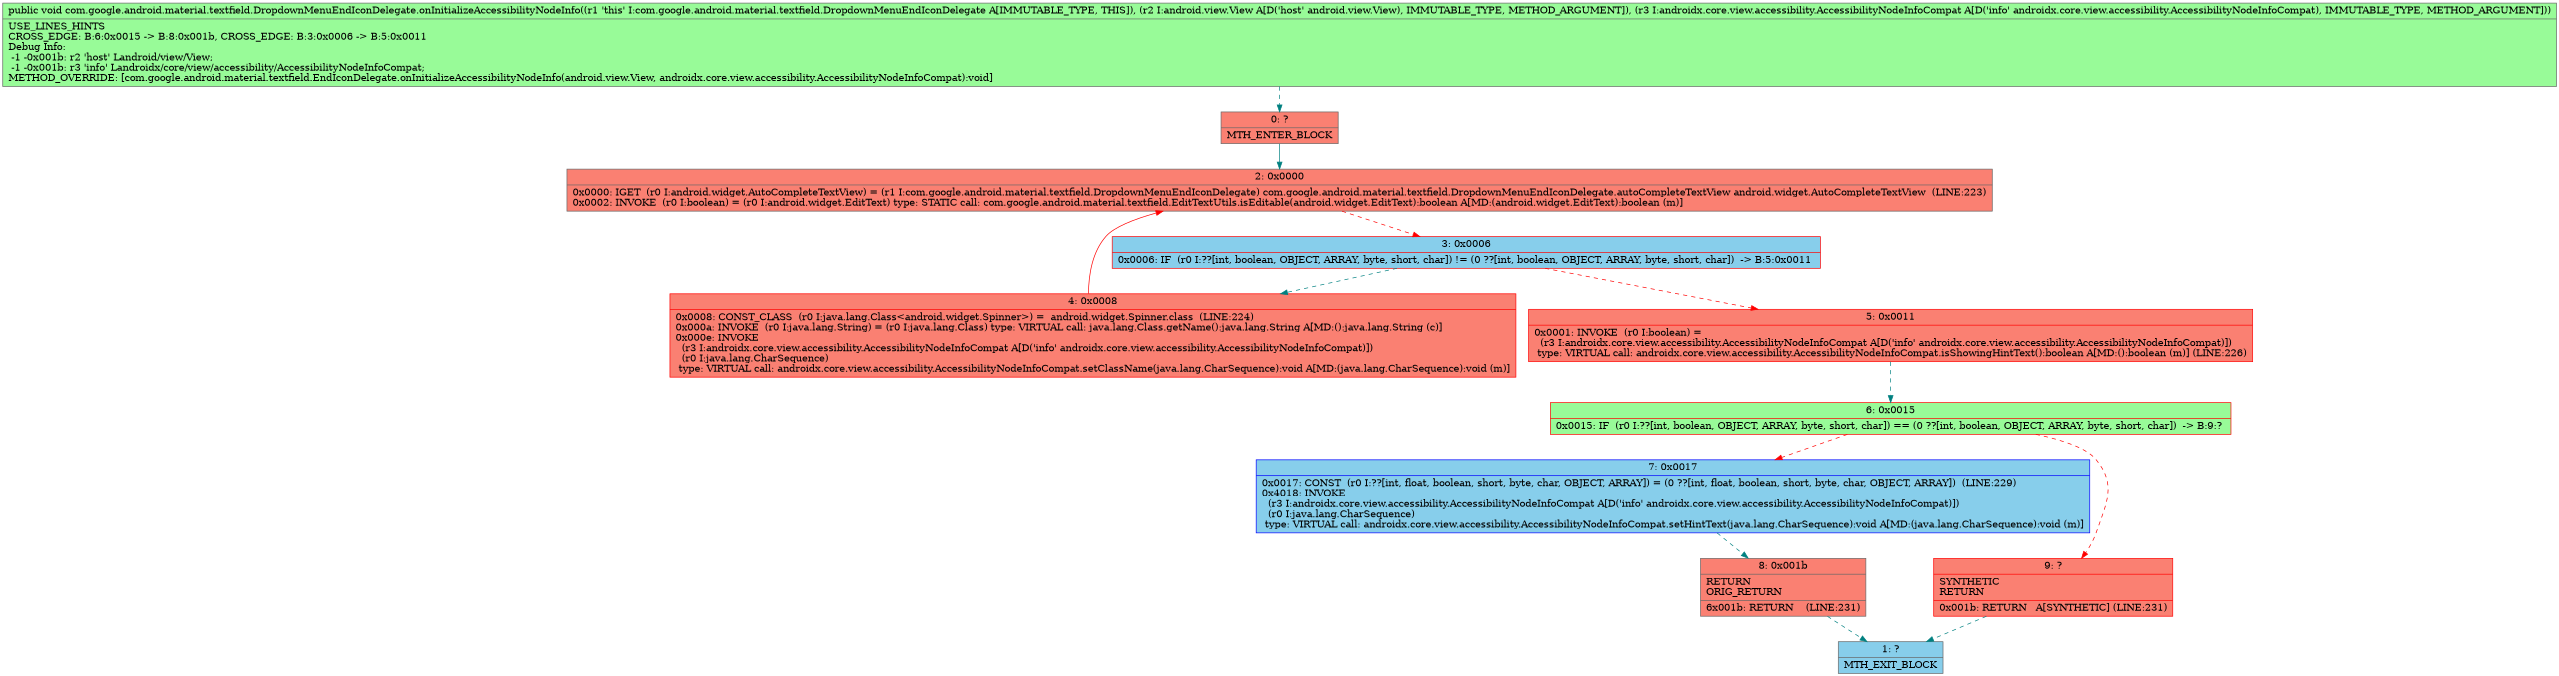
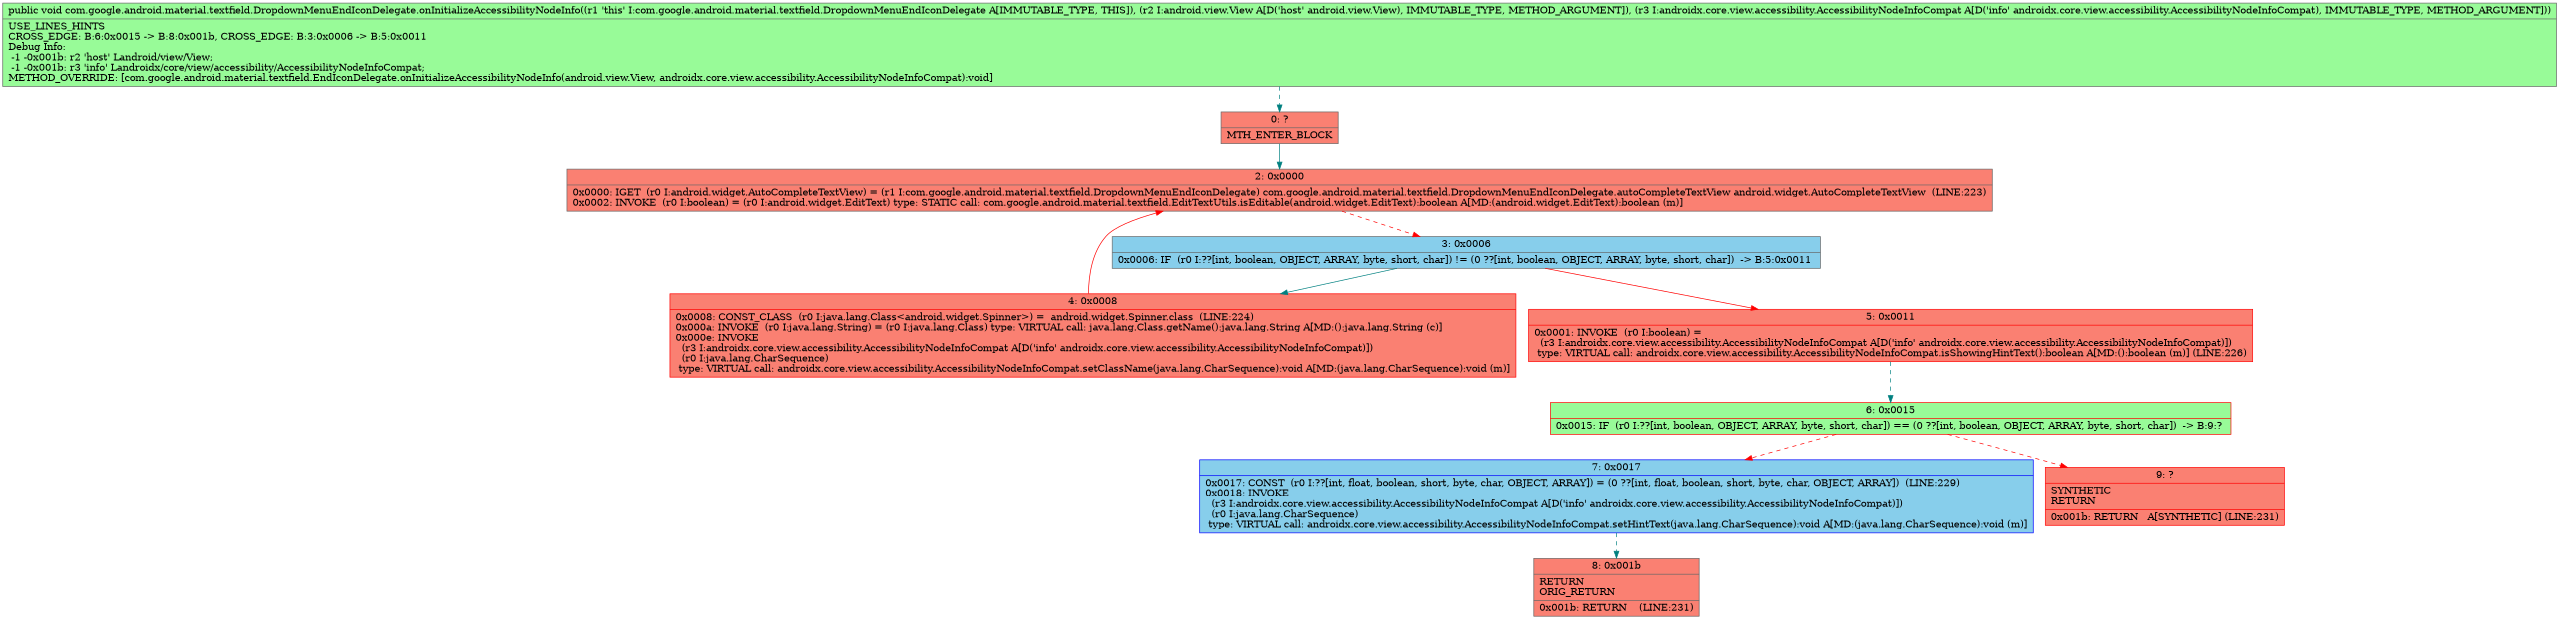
(1466, 252) -> (1466, 252)
(1342, 280) -> (1342, 280)
(1648, 288) -> (1648, 288)
(1307, 494) -> (1250, 494)
(1783, 608) -> (1616, 608)
(1891, 658) -> none
